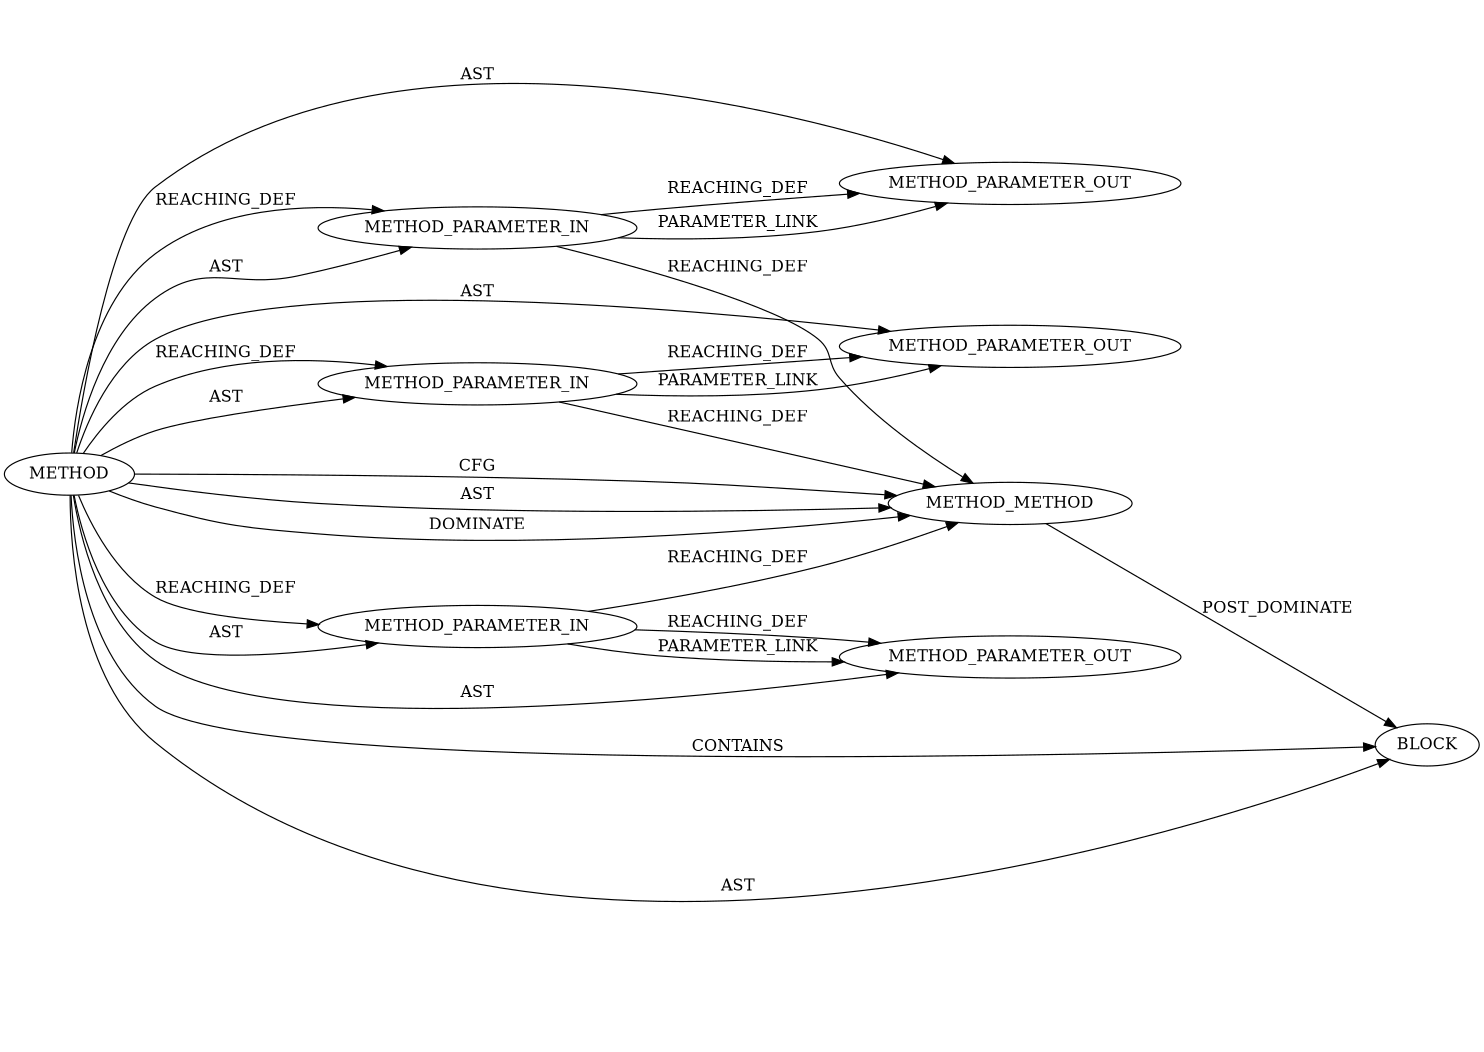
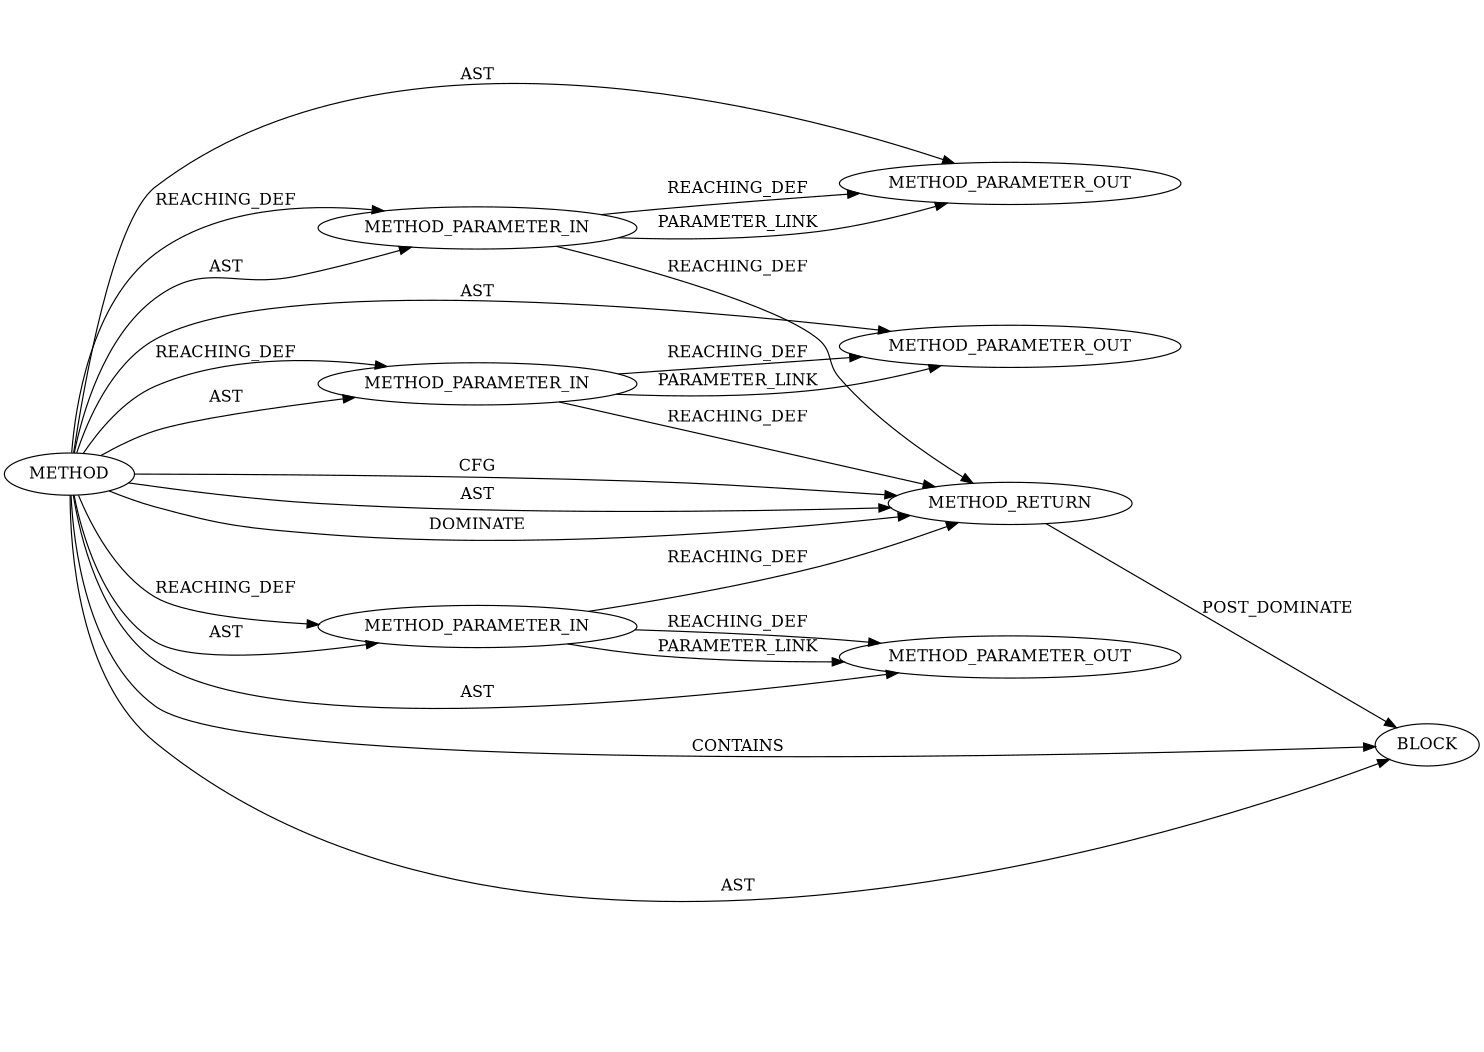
(1010, 503) -> (1010, 503)
